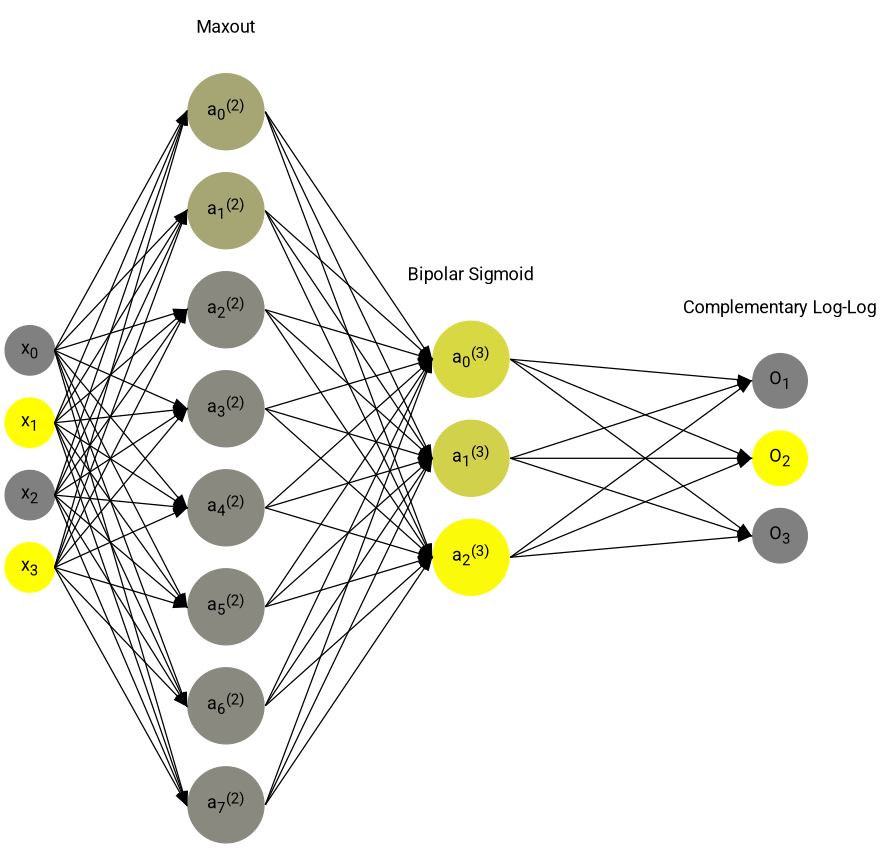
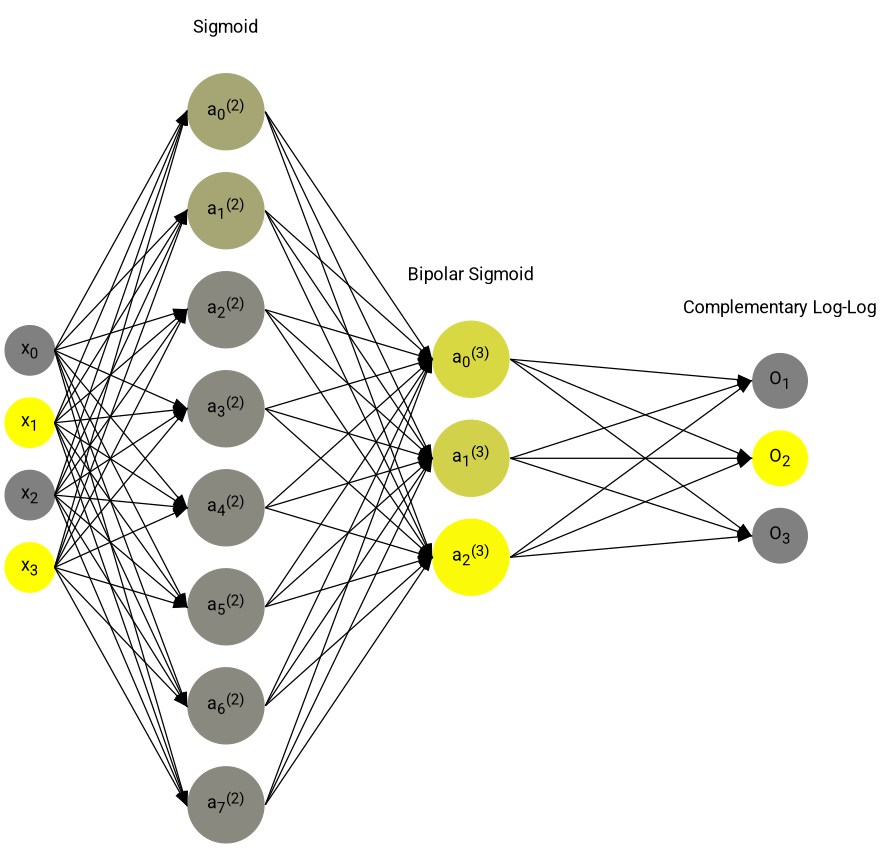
(226, 28) -> (226, 28)
